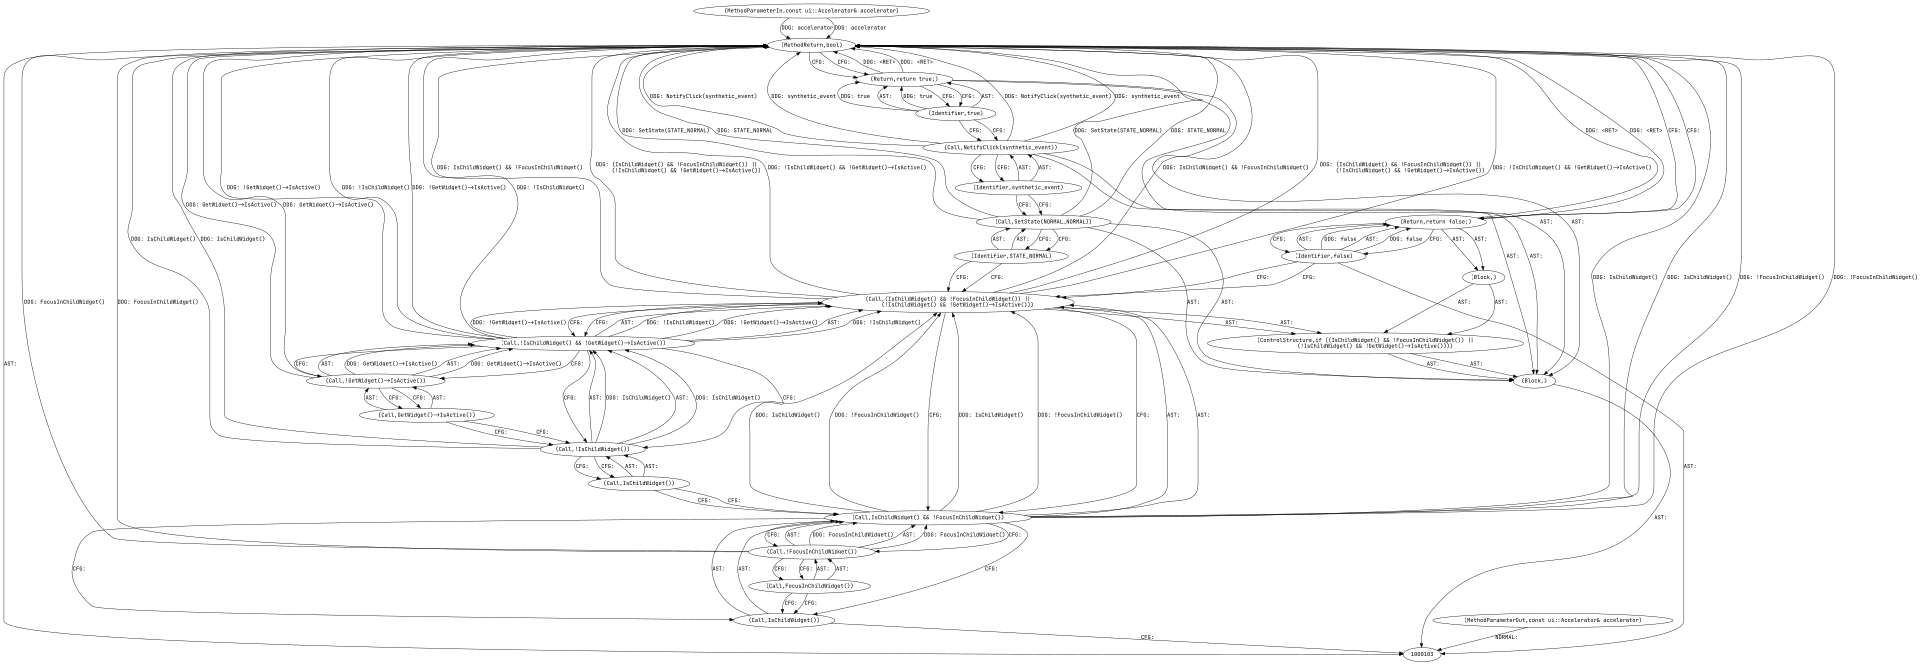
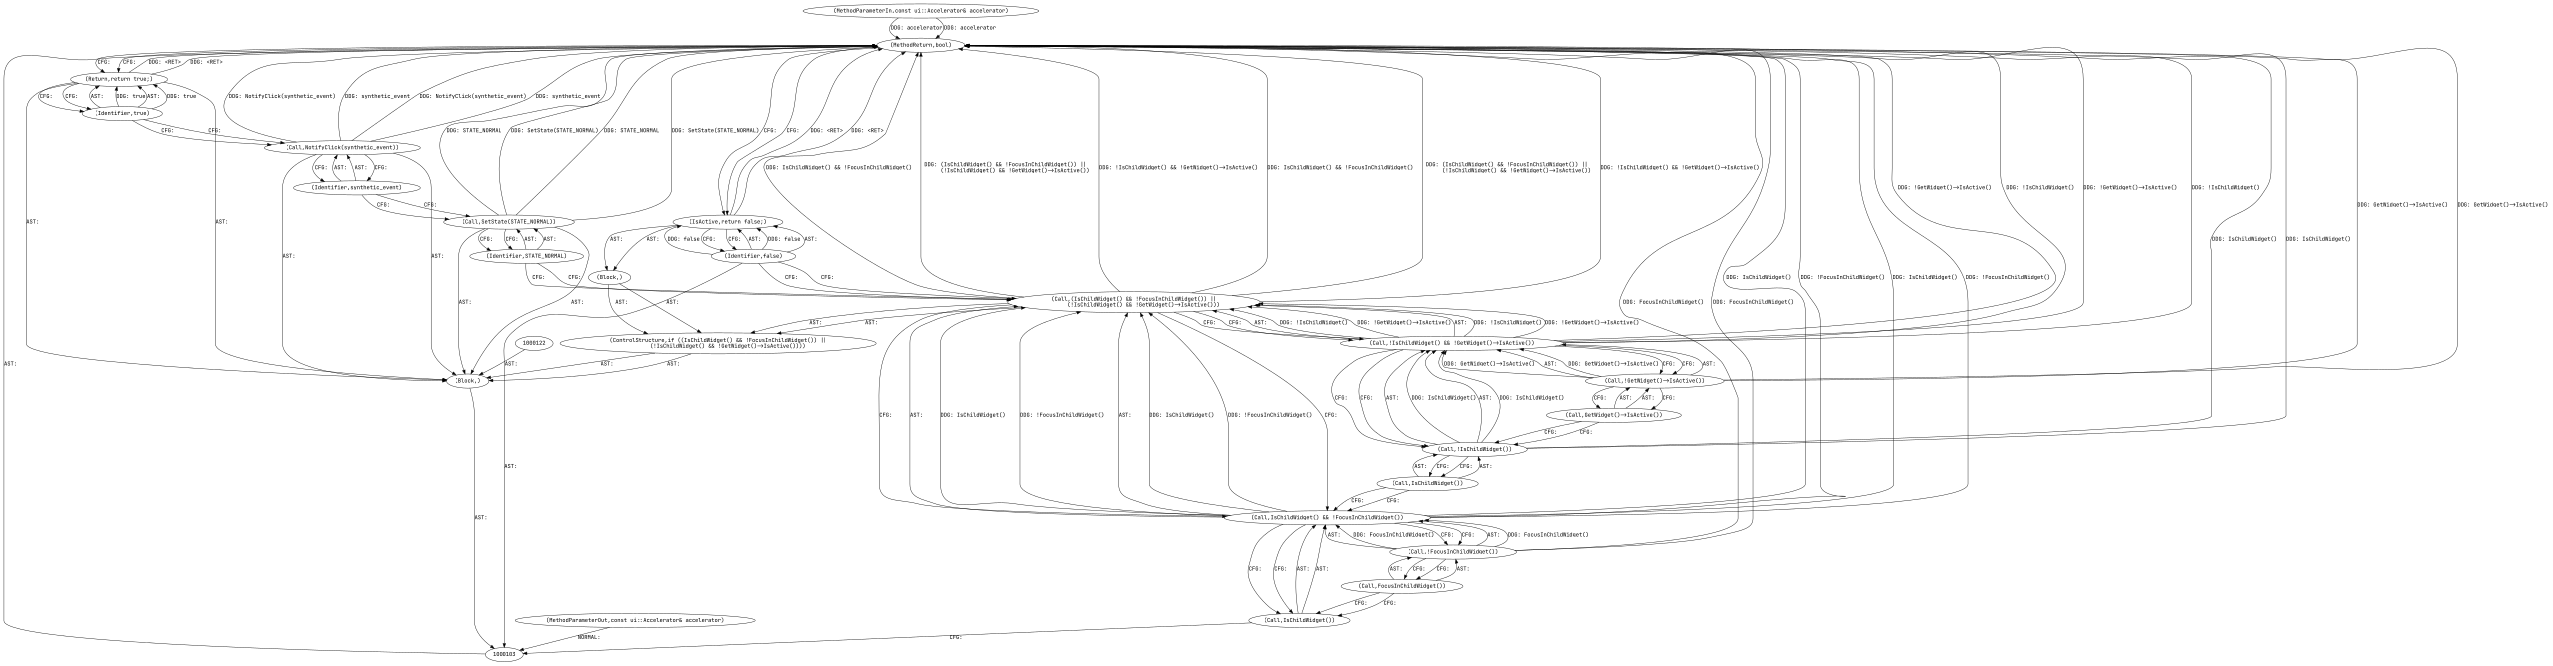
(1044, 222) -> (509, 222)
(1436, 222) -> (728, 222)
none -> (534, 343)
(43, 630) -> (4, 150)
